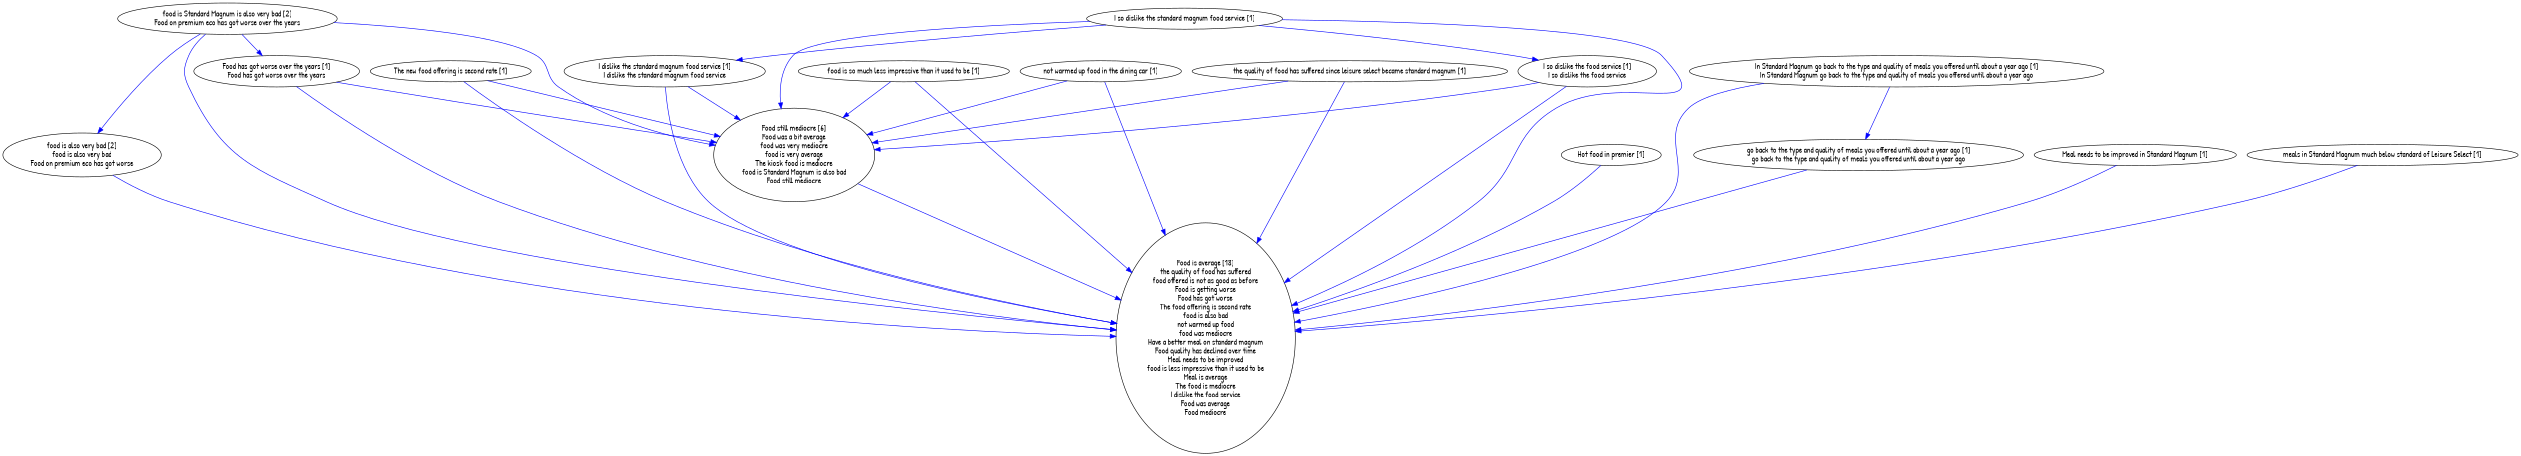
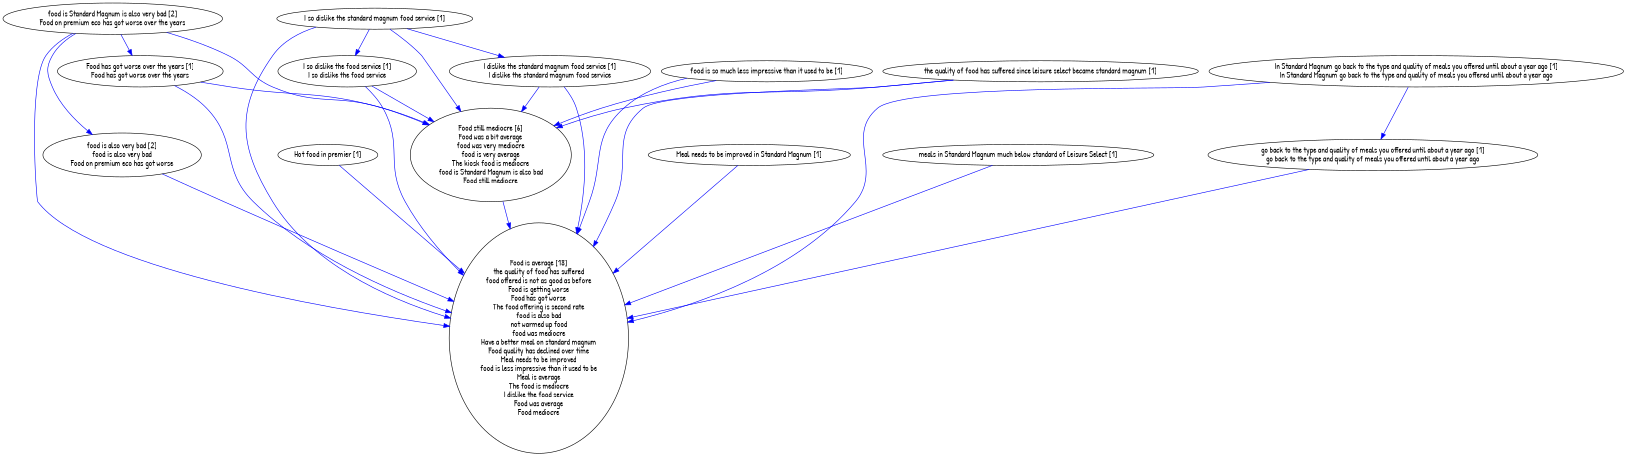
(451, 71) -> none
(1101, 71) -> none
